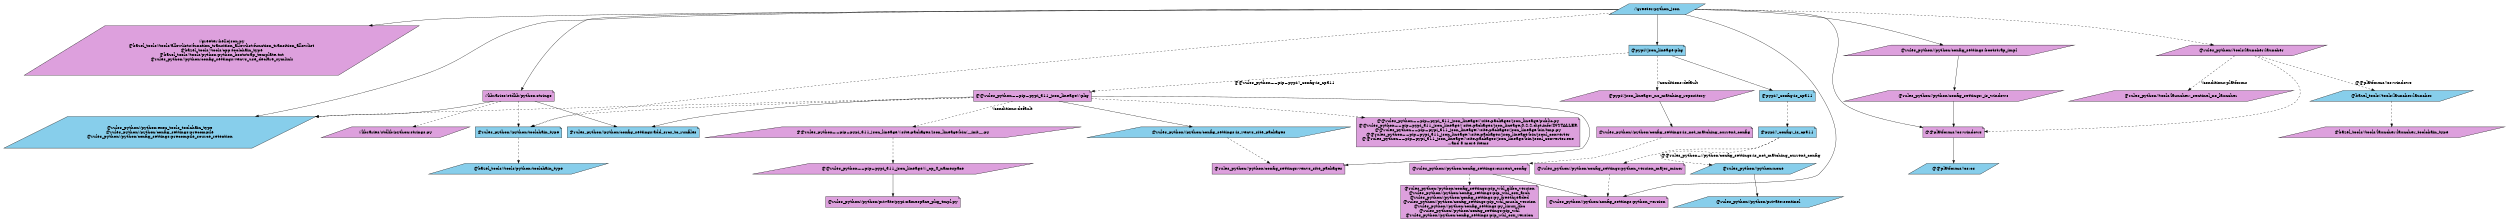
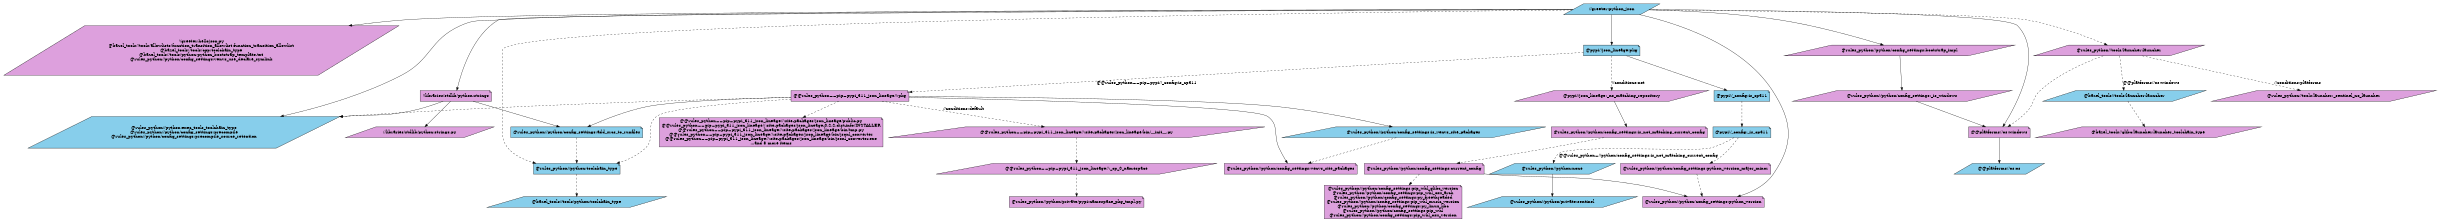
(1678, 83) -> (1628, 83)
(519, 113) -> (577, 149)
(458, 114) -> (439, 113)
(2392, 132) -> (2148, 132)
(893, 184) -> (1077, 184)
